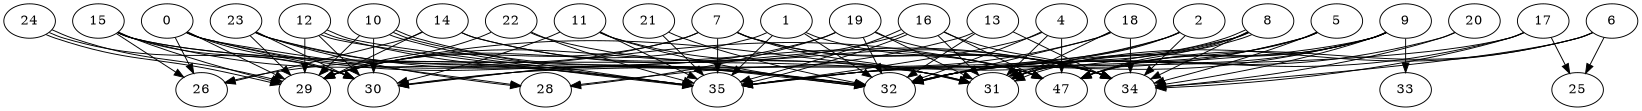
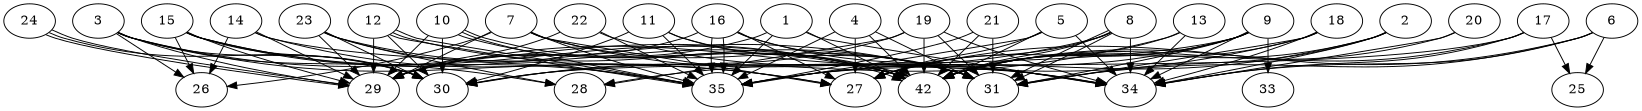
(167, 21) -> (98, 21)
none -> (993, 51)
(890, 90) -> (924, 90)
(1062, 90) -> (855, 90)
